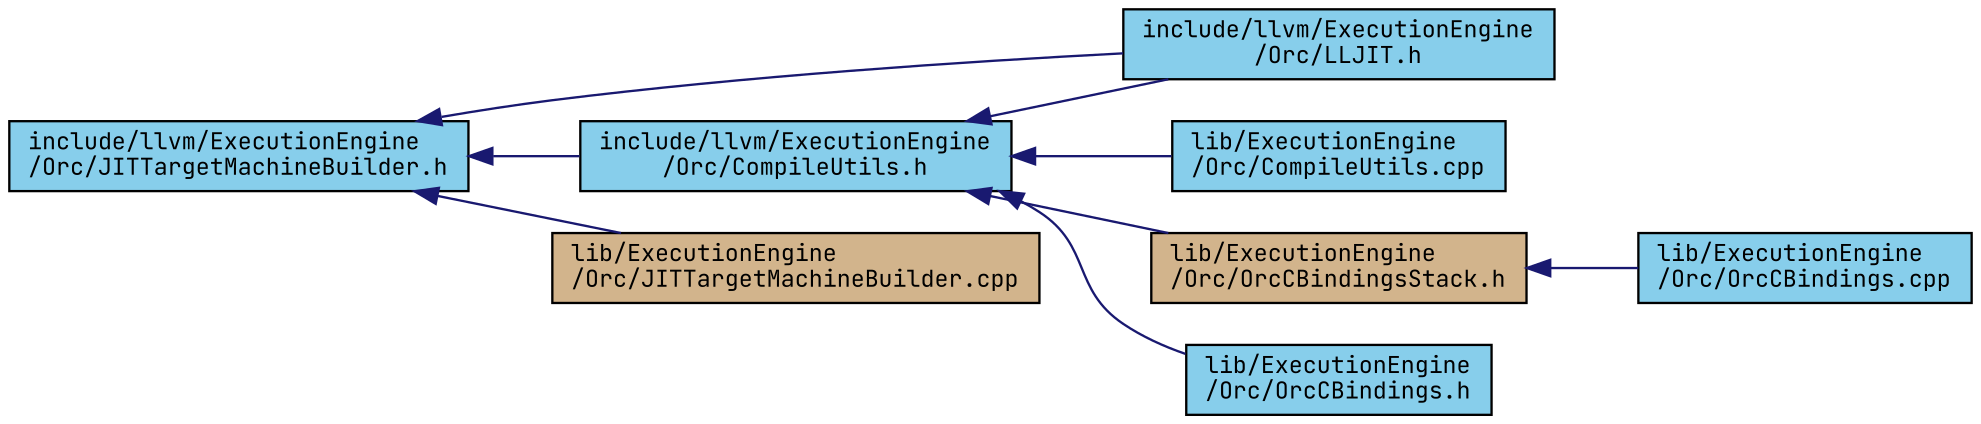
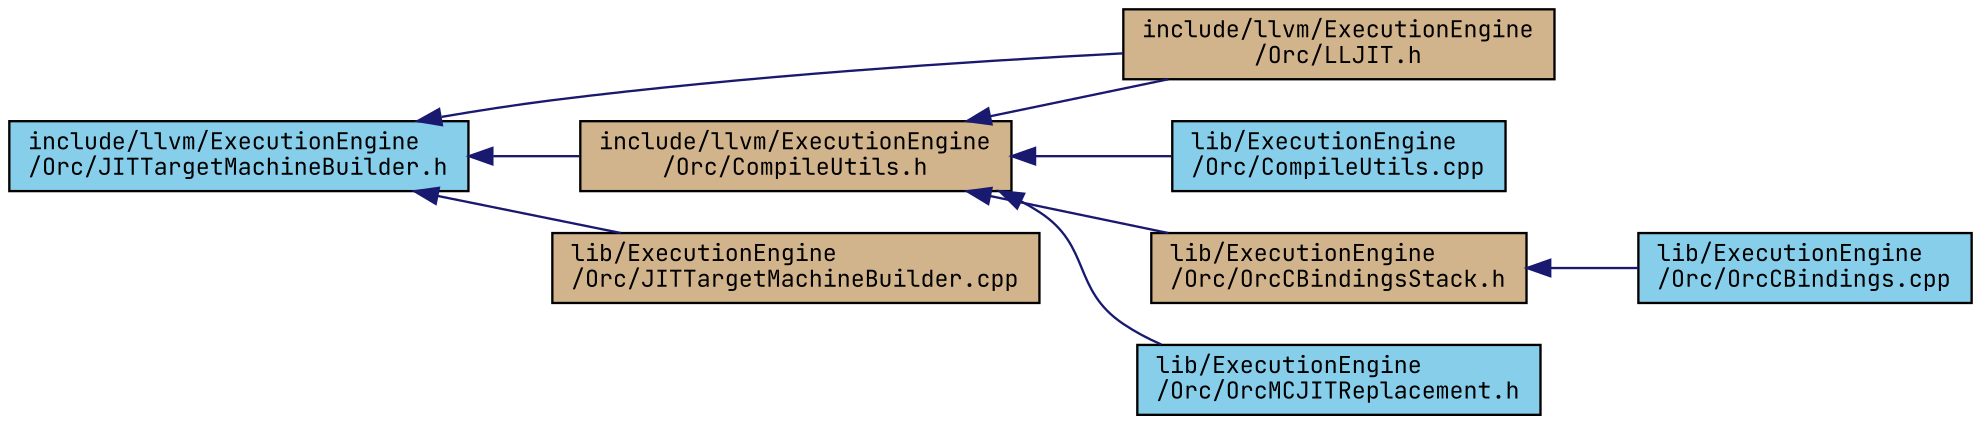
(1339, 44) -> (1339, 44)
(796, 156) -> (796, 156)
(1339, 380) -> (1339, 380)
